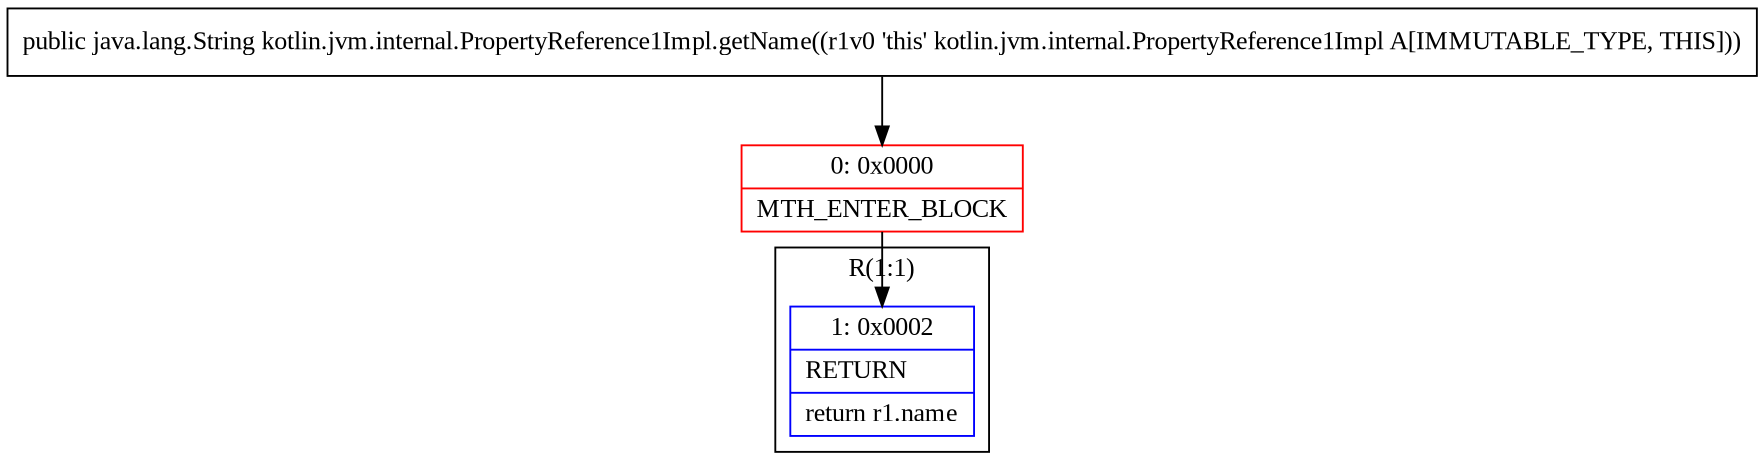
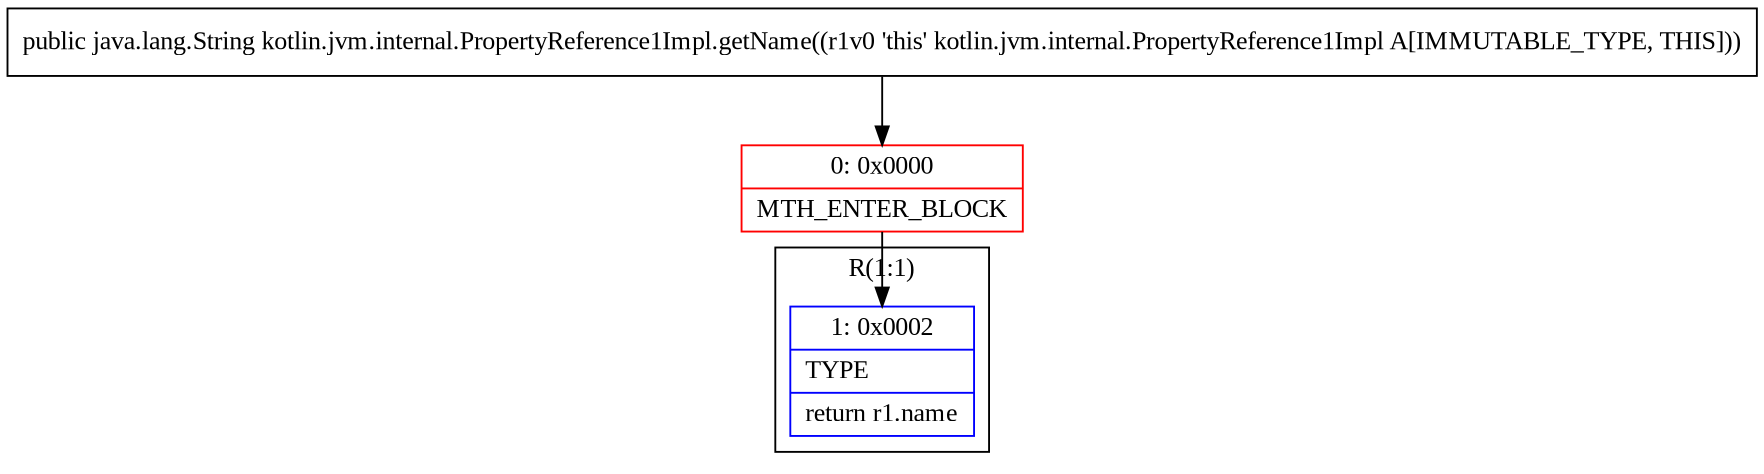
(857, 370) -> (837, 370)
